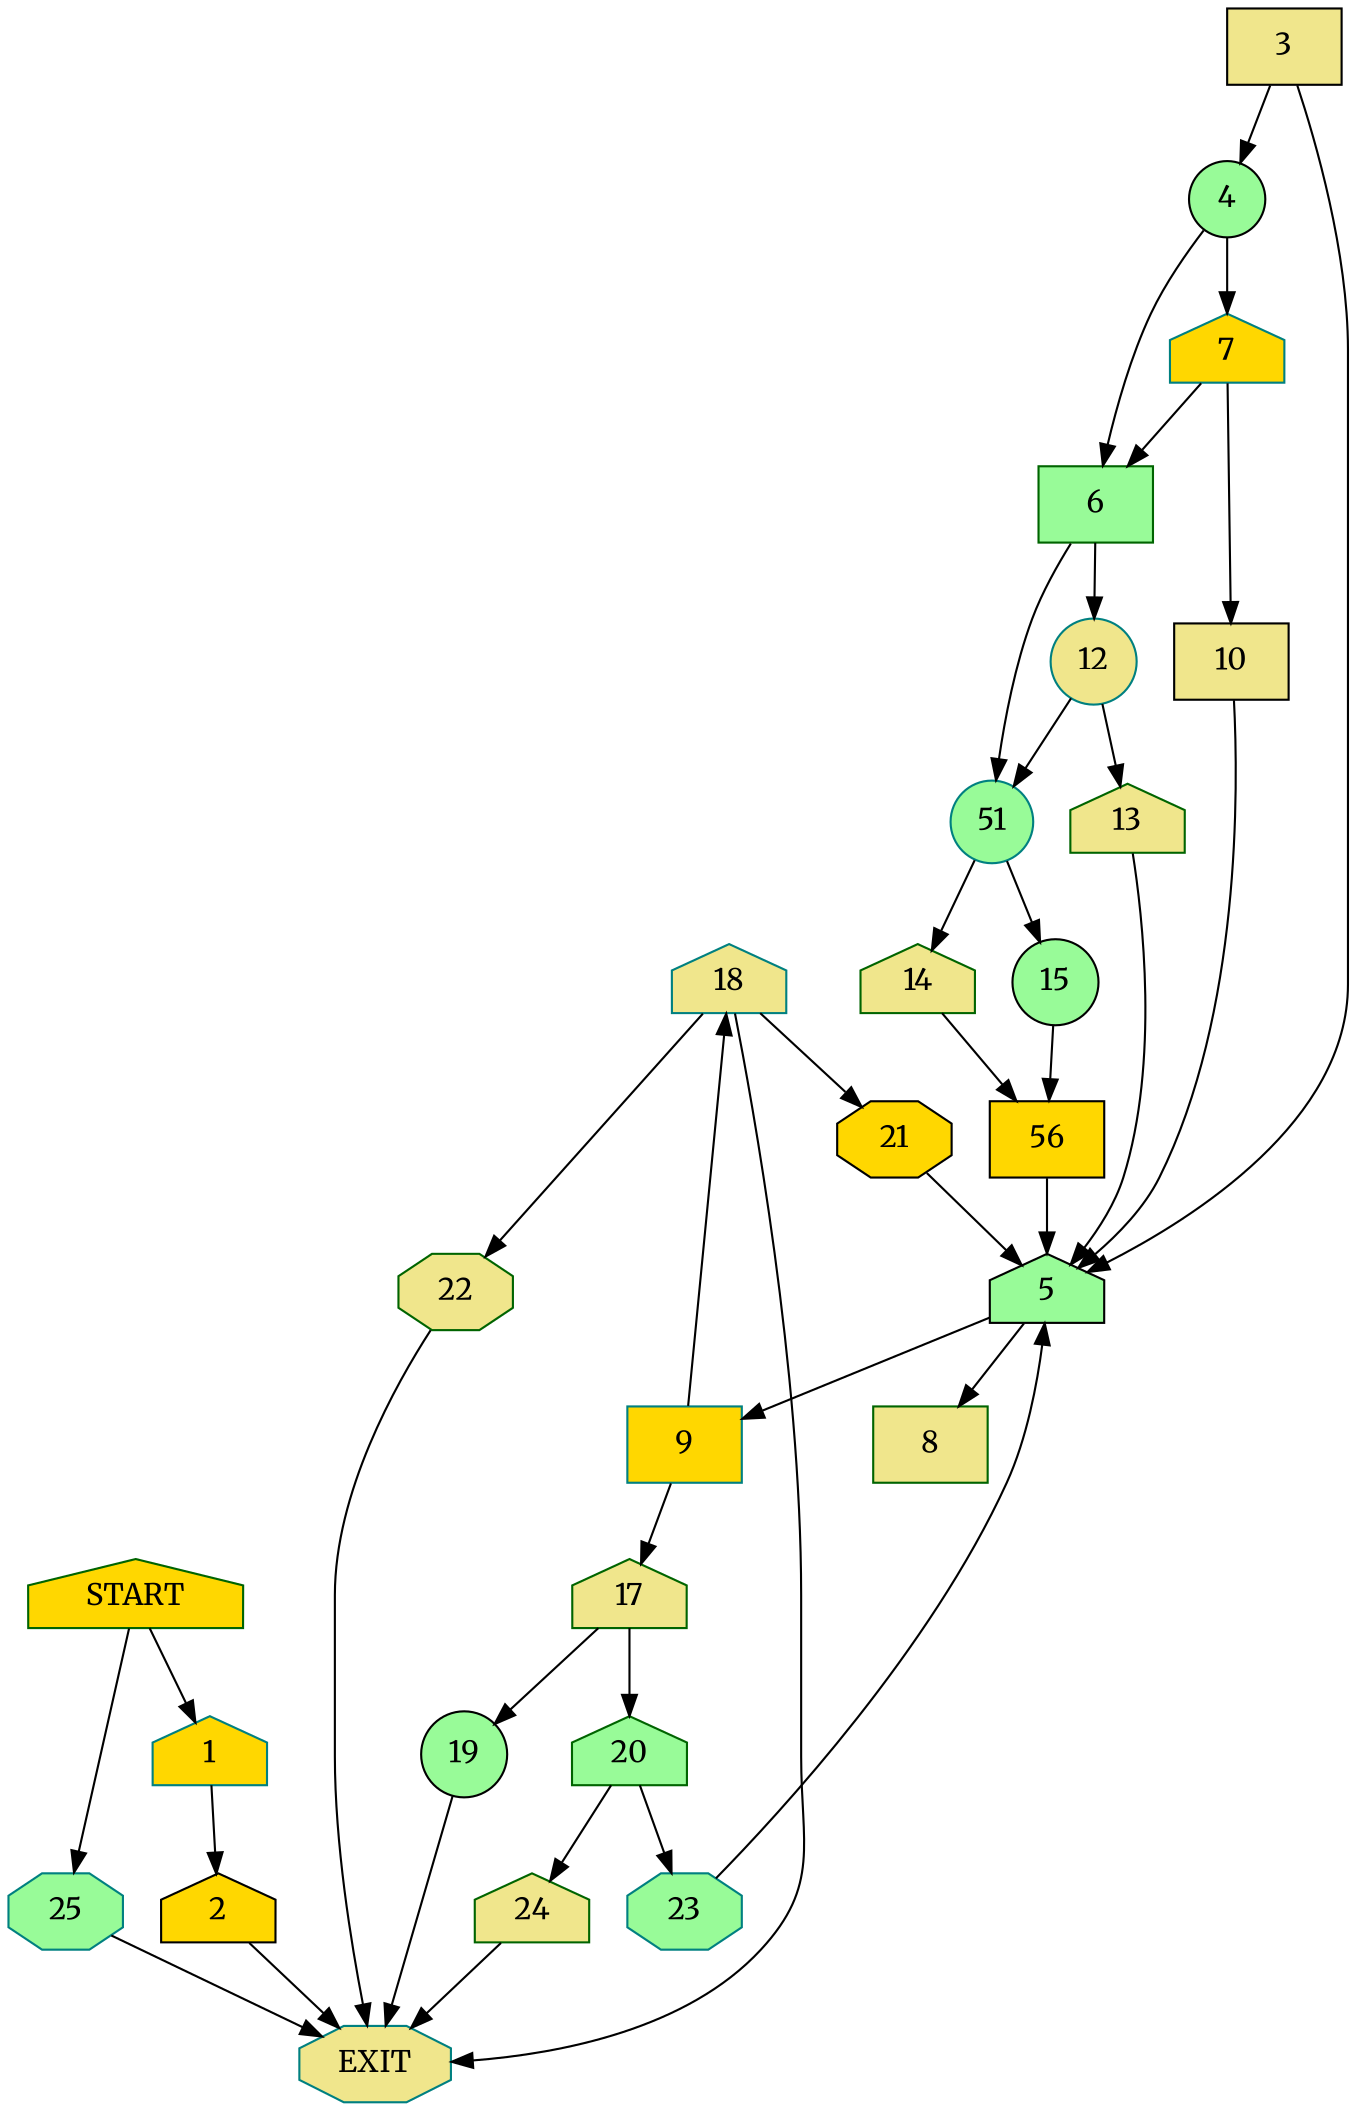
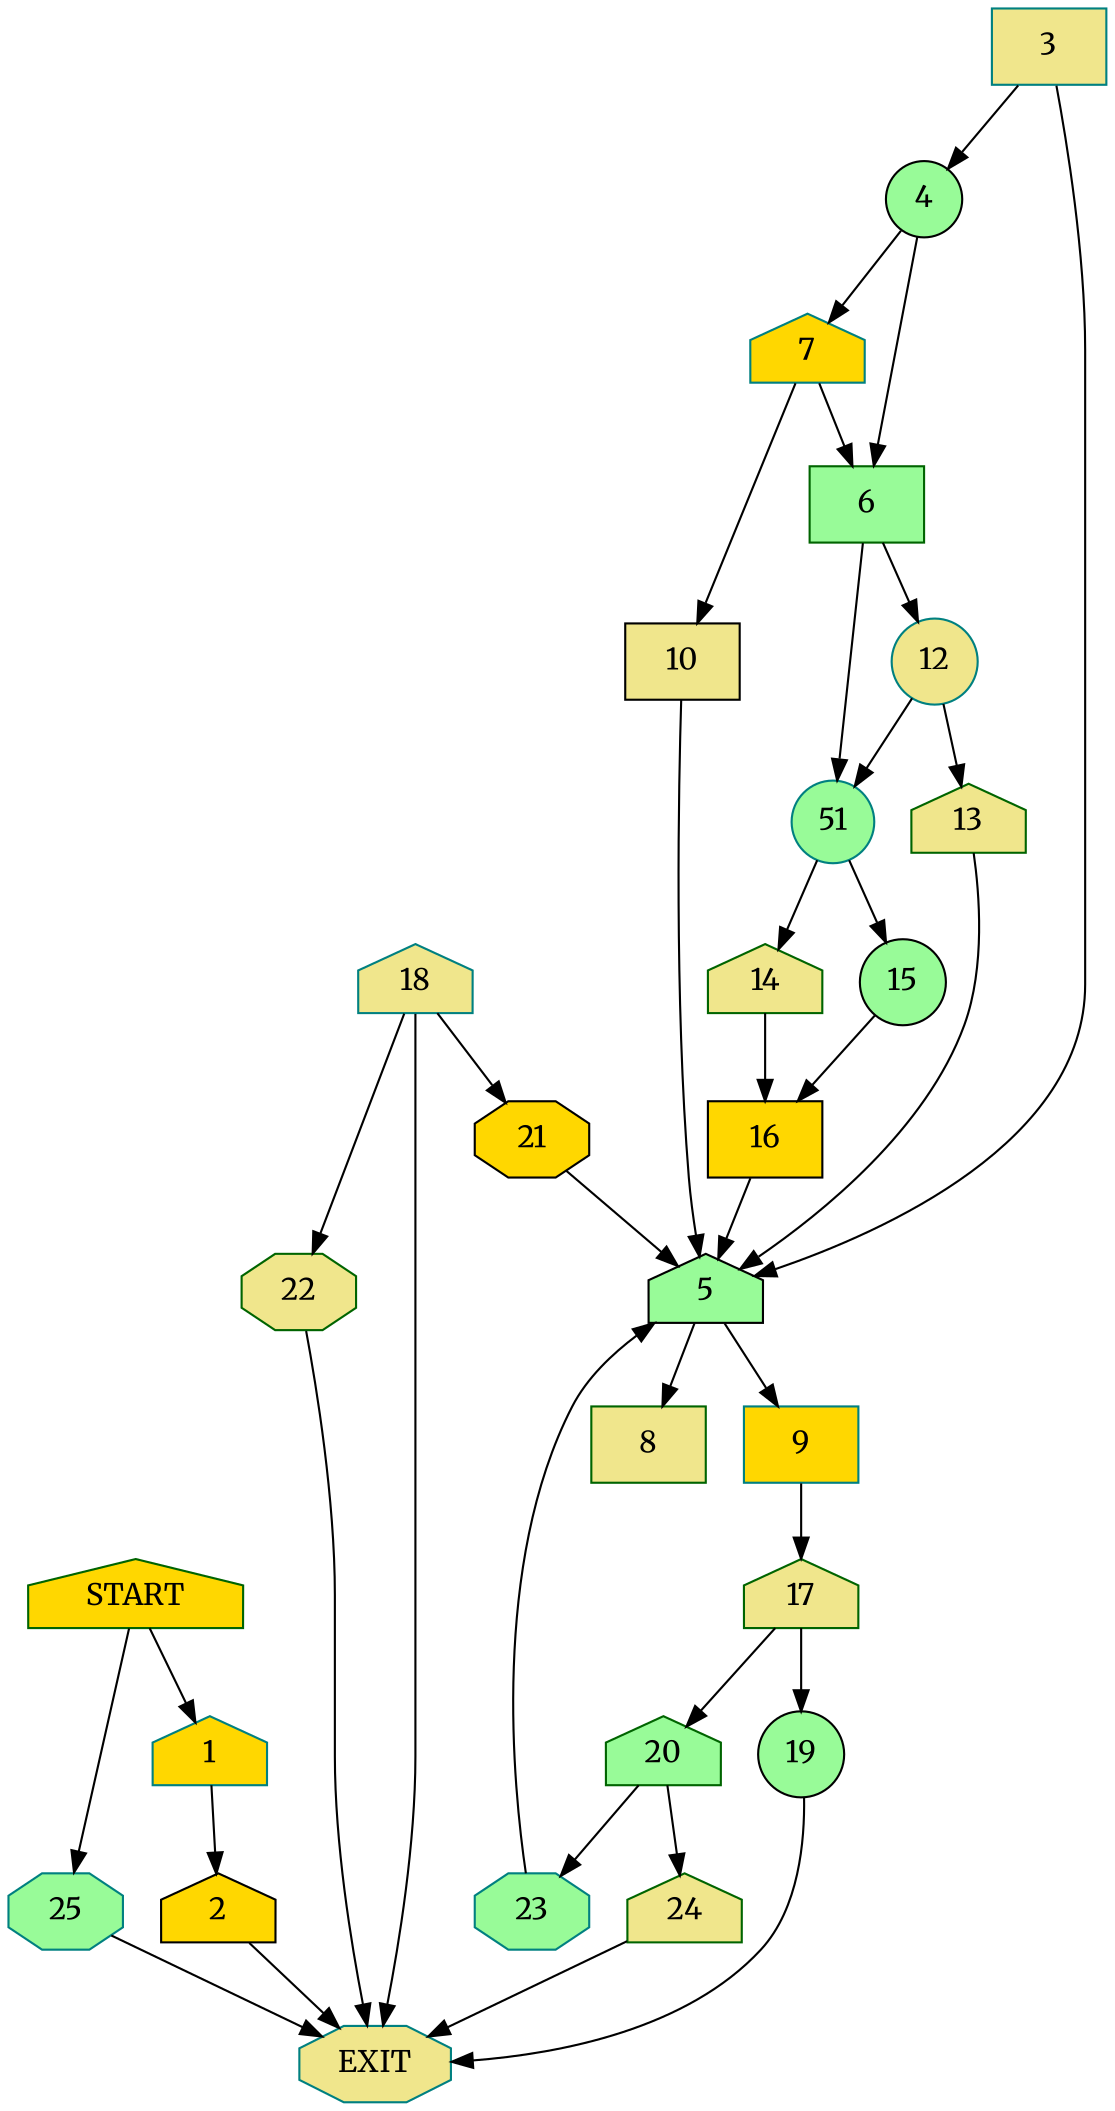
(1284, 47) -> (1049, 47)
(1047, 1139) -> (765, 1139)
(706, 1220) -> none
